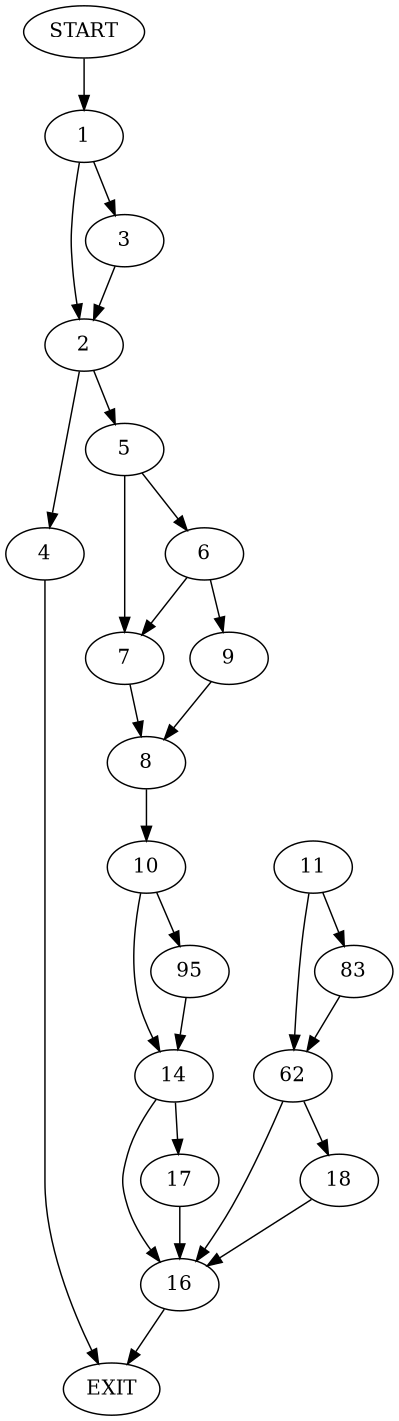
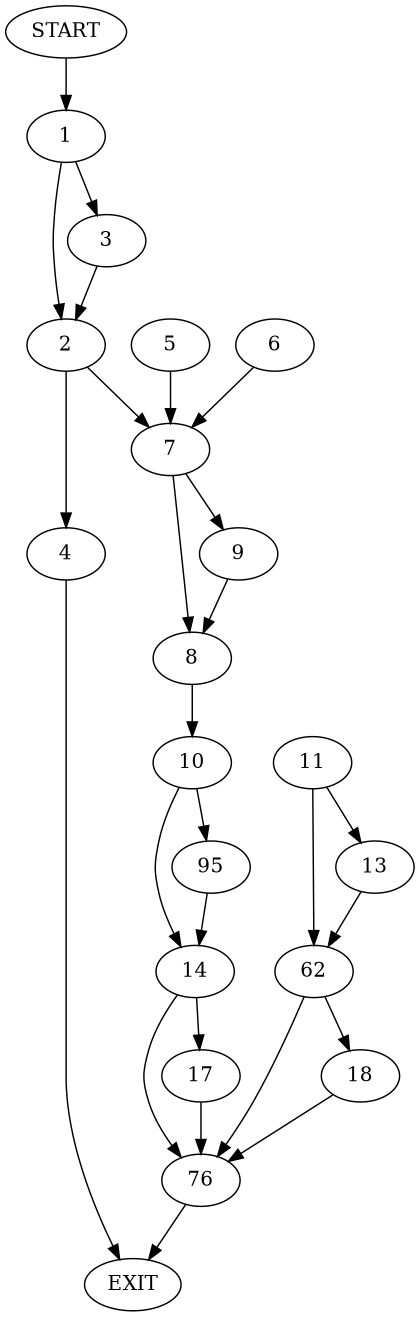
(102, 391) -> (113, 392)
(160, 496) -> none
(215, 599) -> (200, 496)
(354, 972) -> (375, 867)
(180, 1285) -> (201, 1180)
